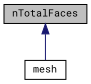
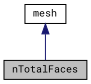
(45, 47) -> (45, 47)
